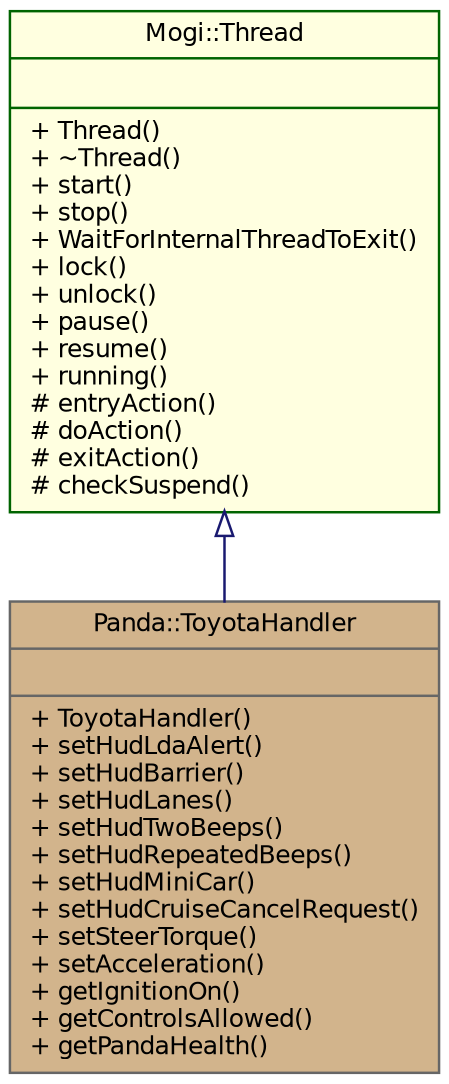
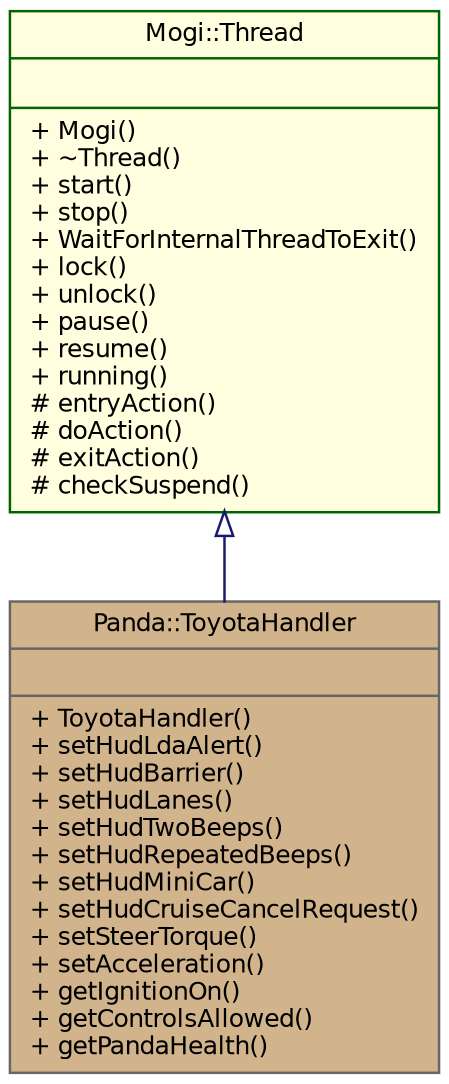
(96, 131) -> (83, 131)
